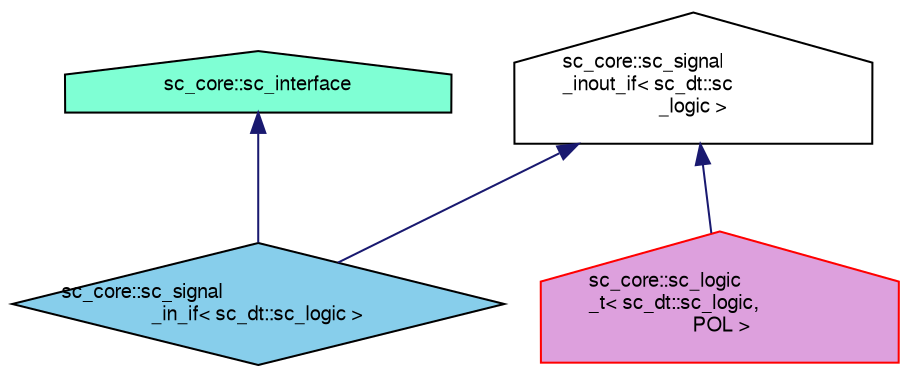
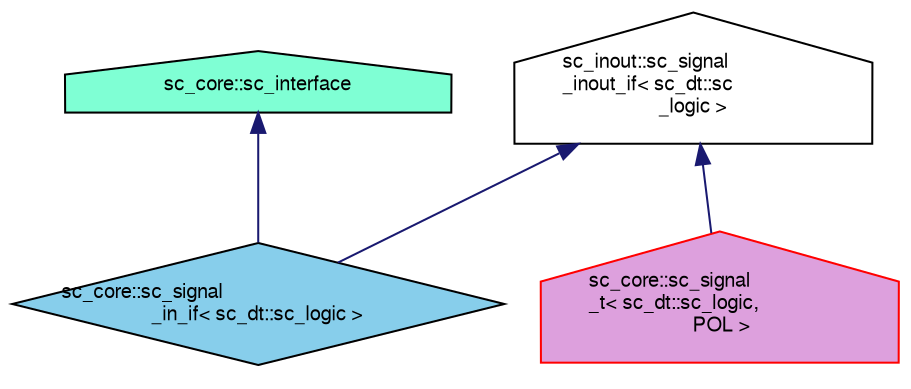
(693, 85) -> (693, 85)
(720, 304) -> (720, 304)
